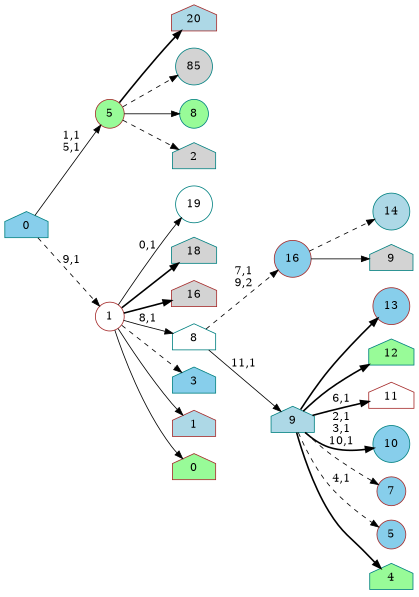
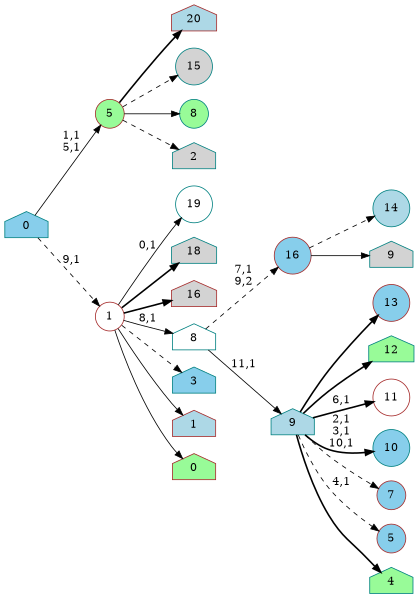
(194, 67) -> (194, 67)
(391, 397) -> (391, 397)
